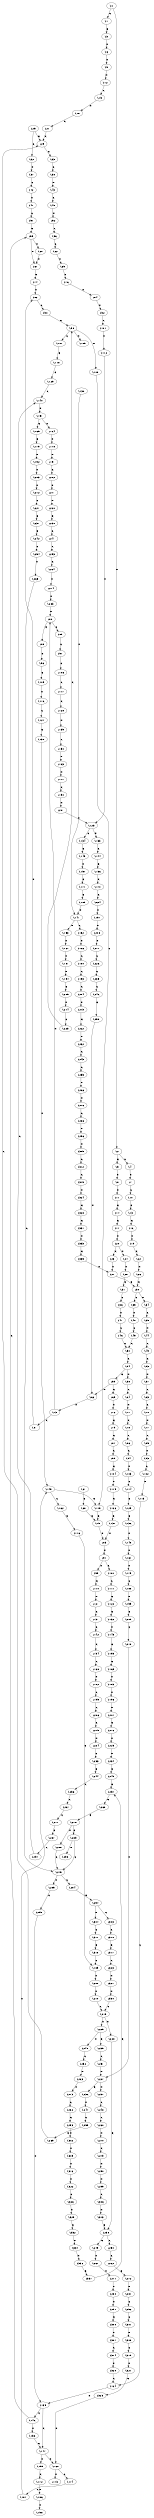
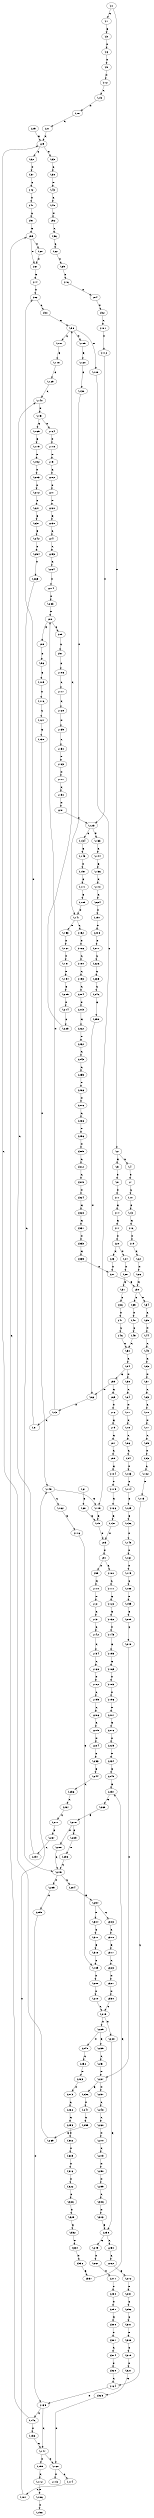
(33, 143) -> (37, 151)
none -> (83, 362)
(74, 1857) -> (62, 1864)
